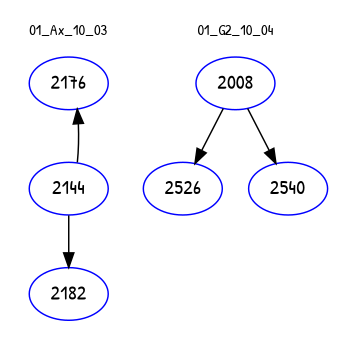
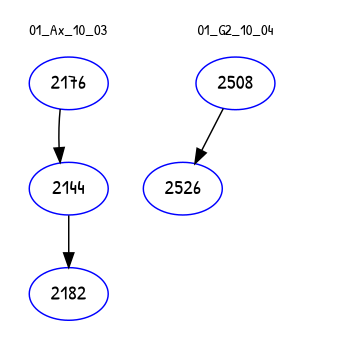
(235, 83) -> (235, 83)
(79, 143) -> (59, 128)
(288, 189) -> none
